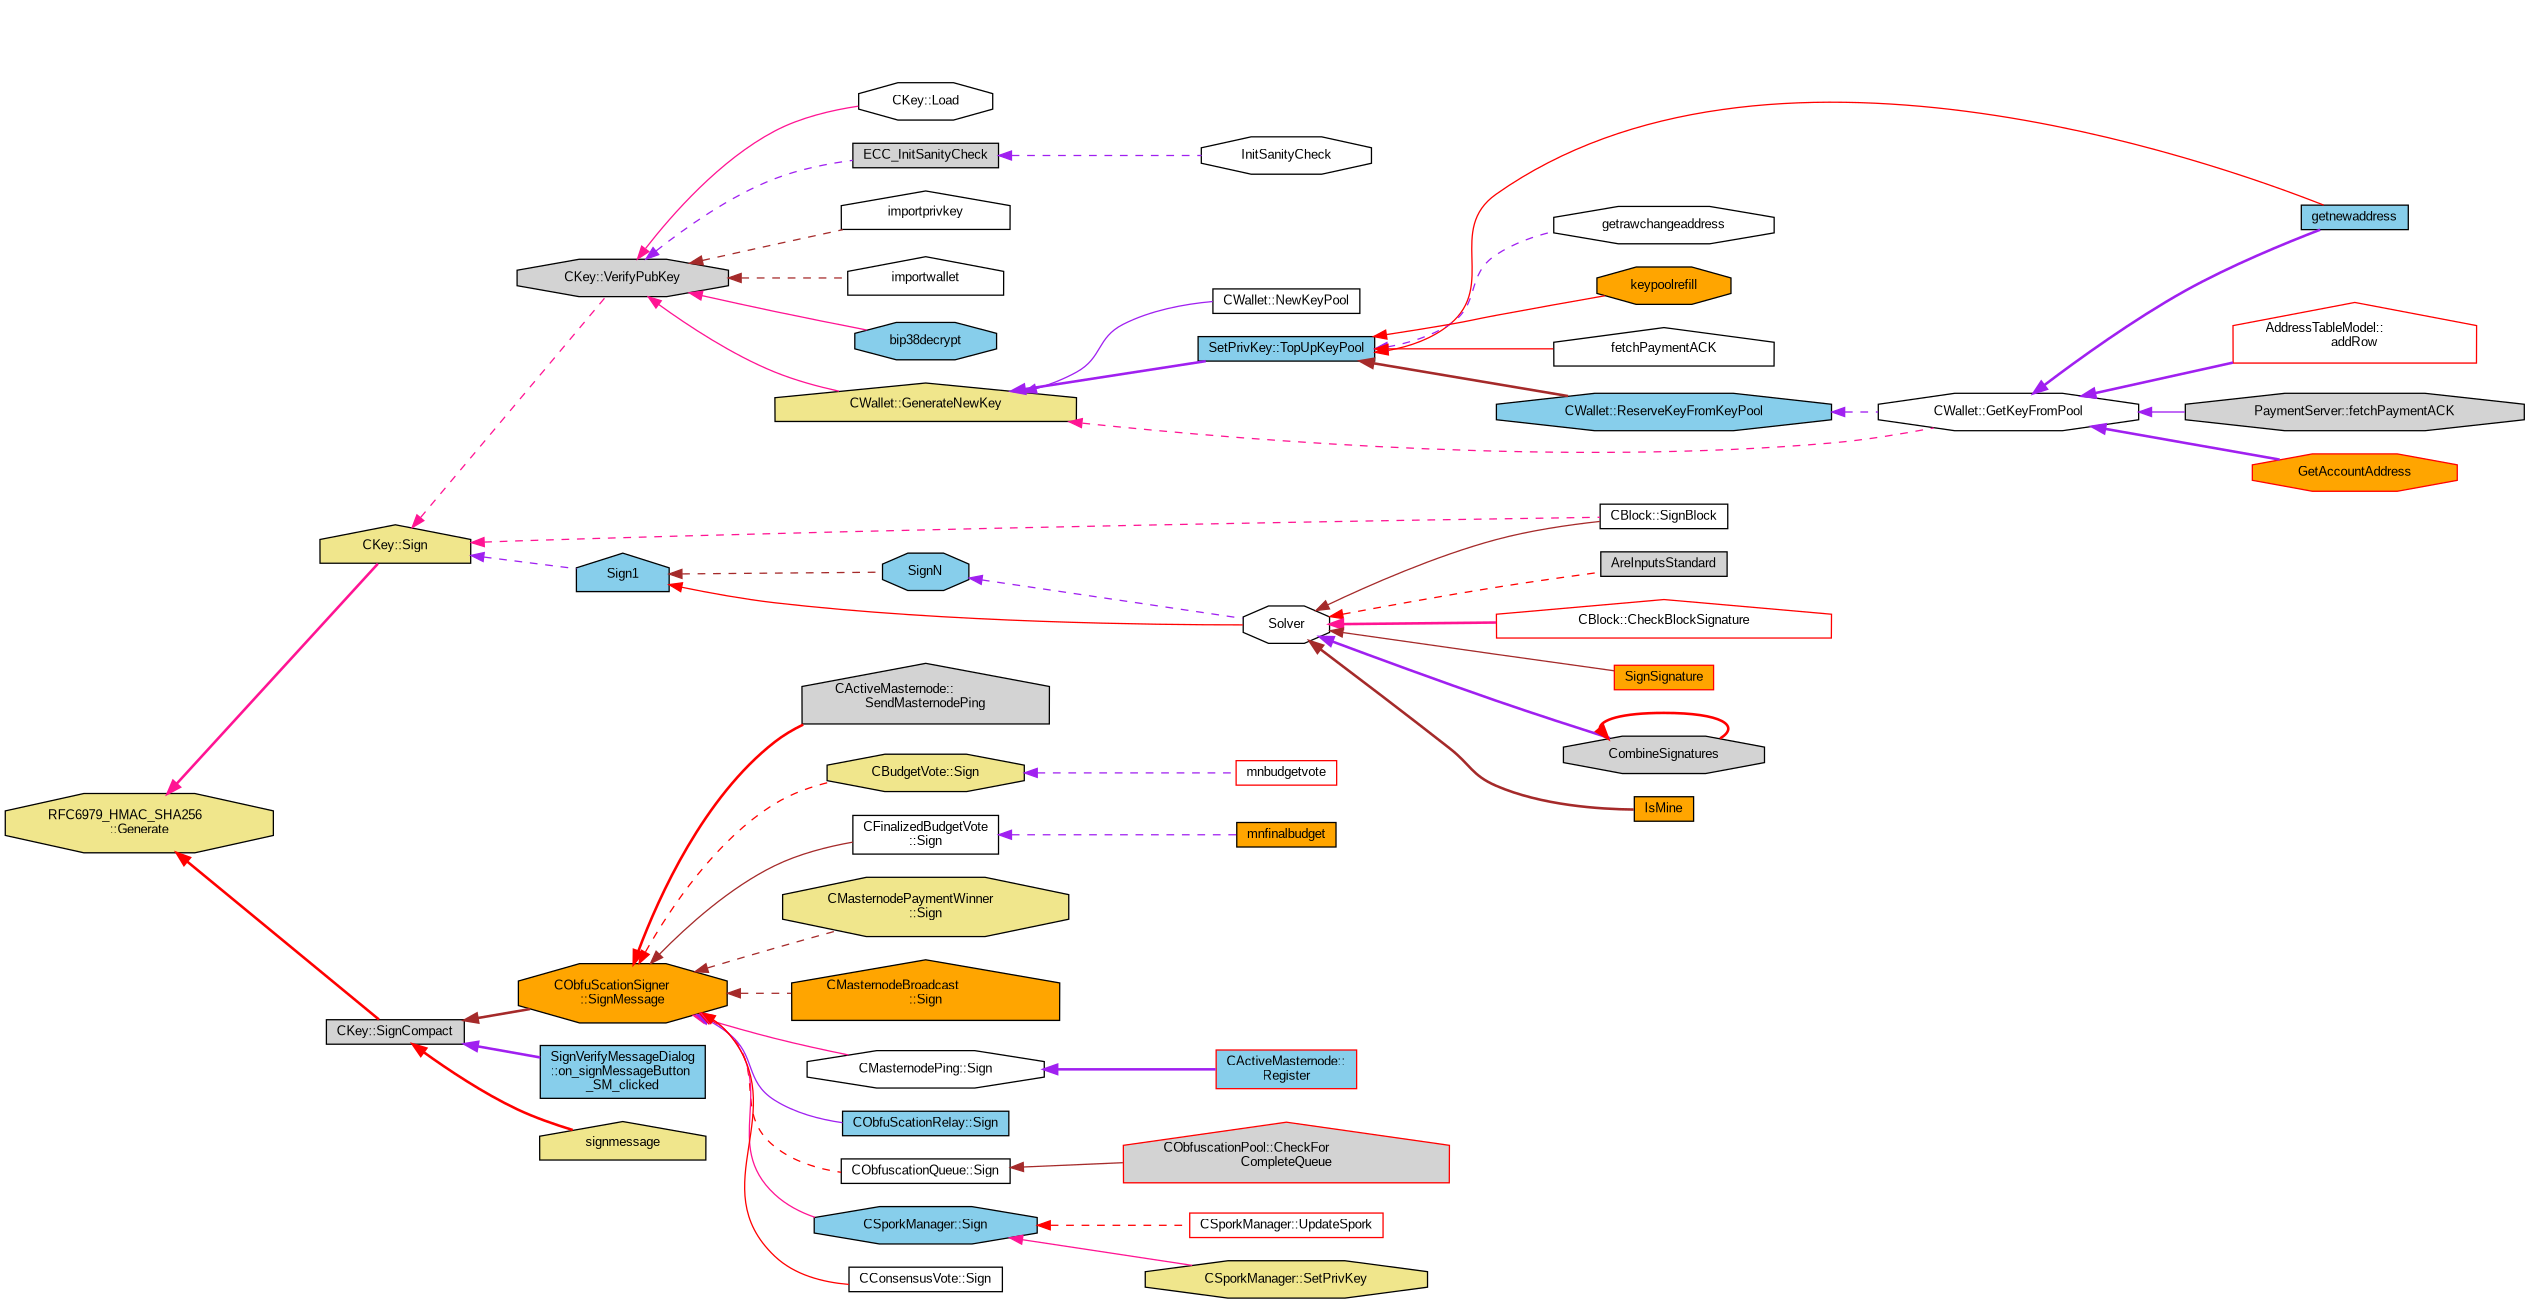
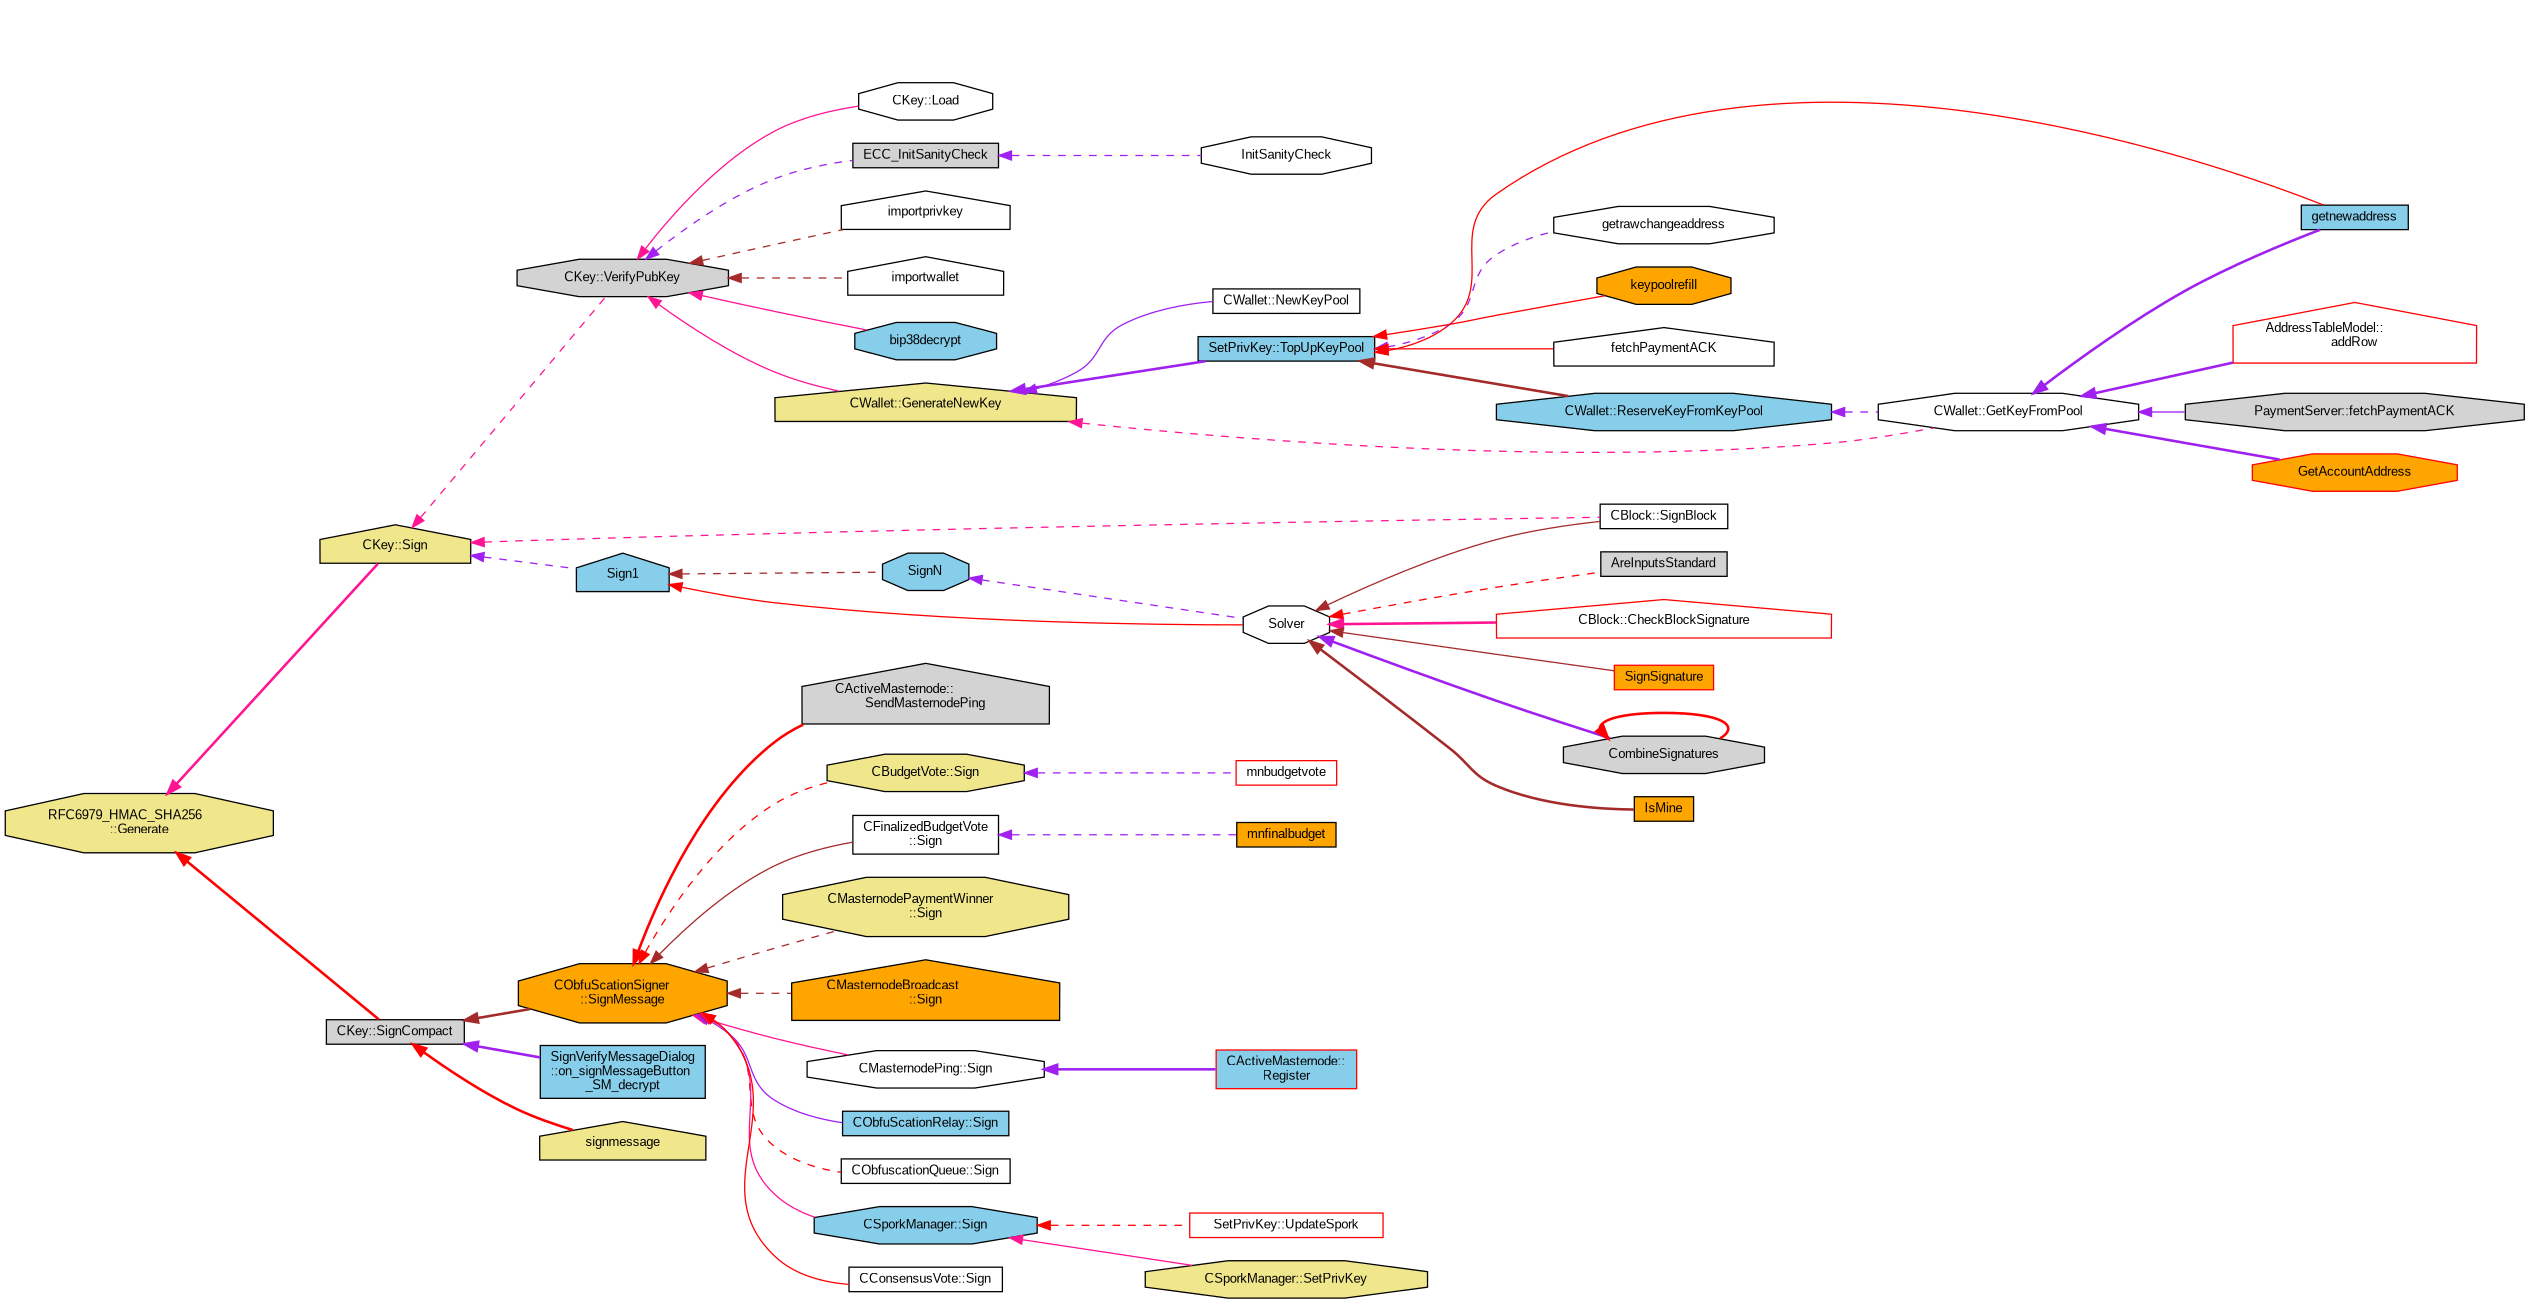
(623, 1072) -> (623, 1072)
(1286, 1156) -> none
(1286, 1225) -> (1286, 1225)
